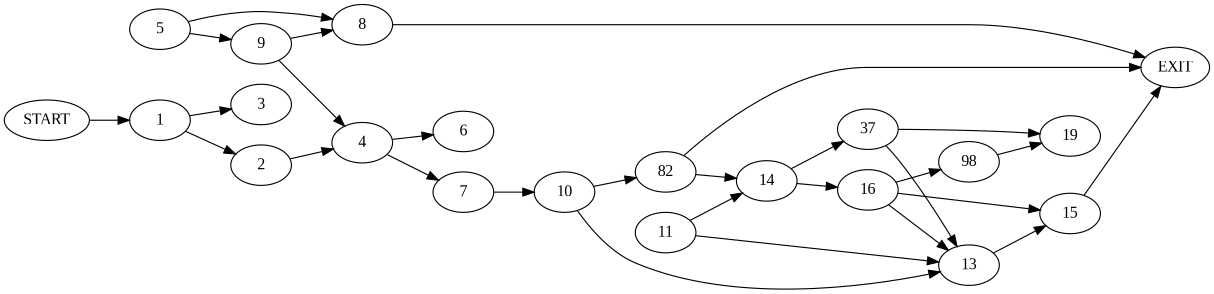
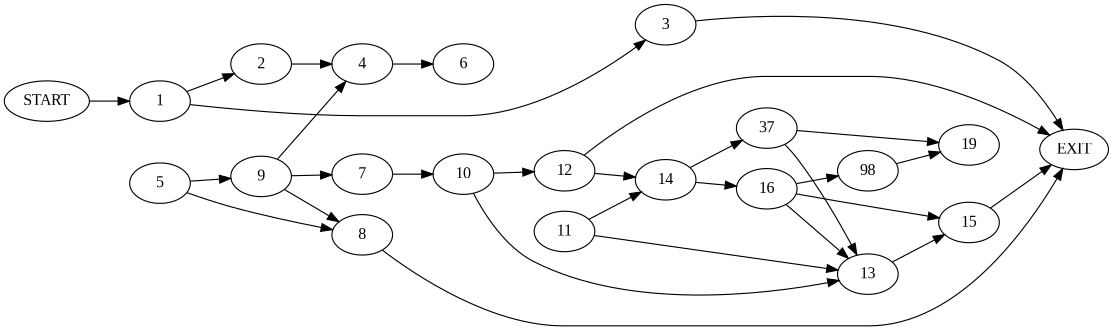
none -> (892, 26)
(408, 165) -> (306, 175)
(666, 172) -> (564, 171)
